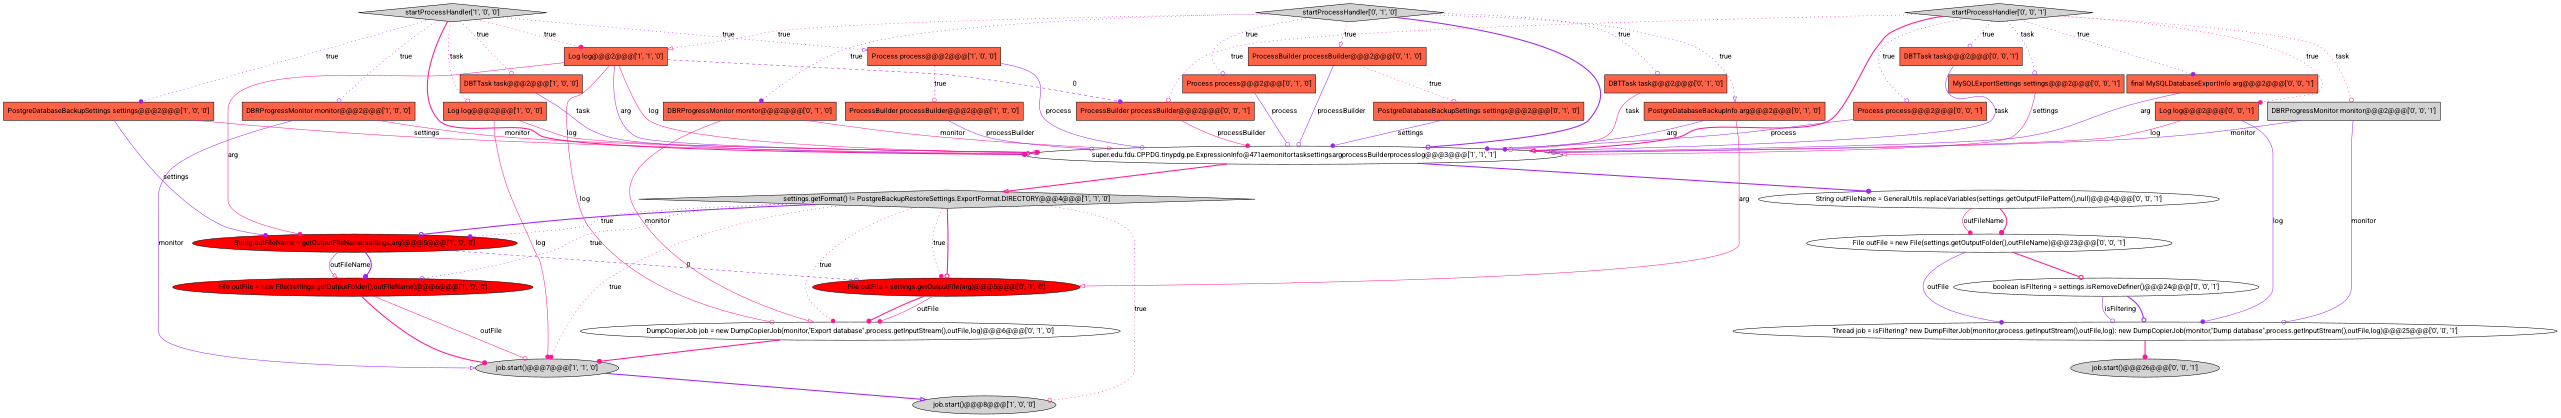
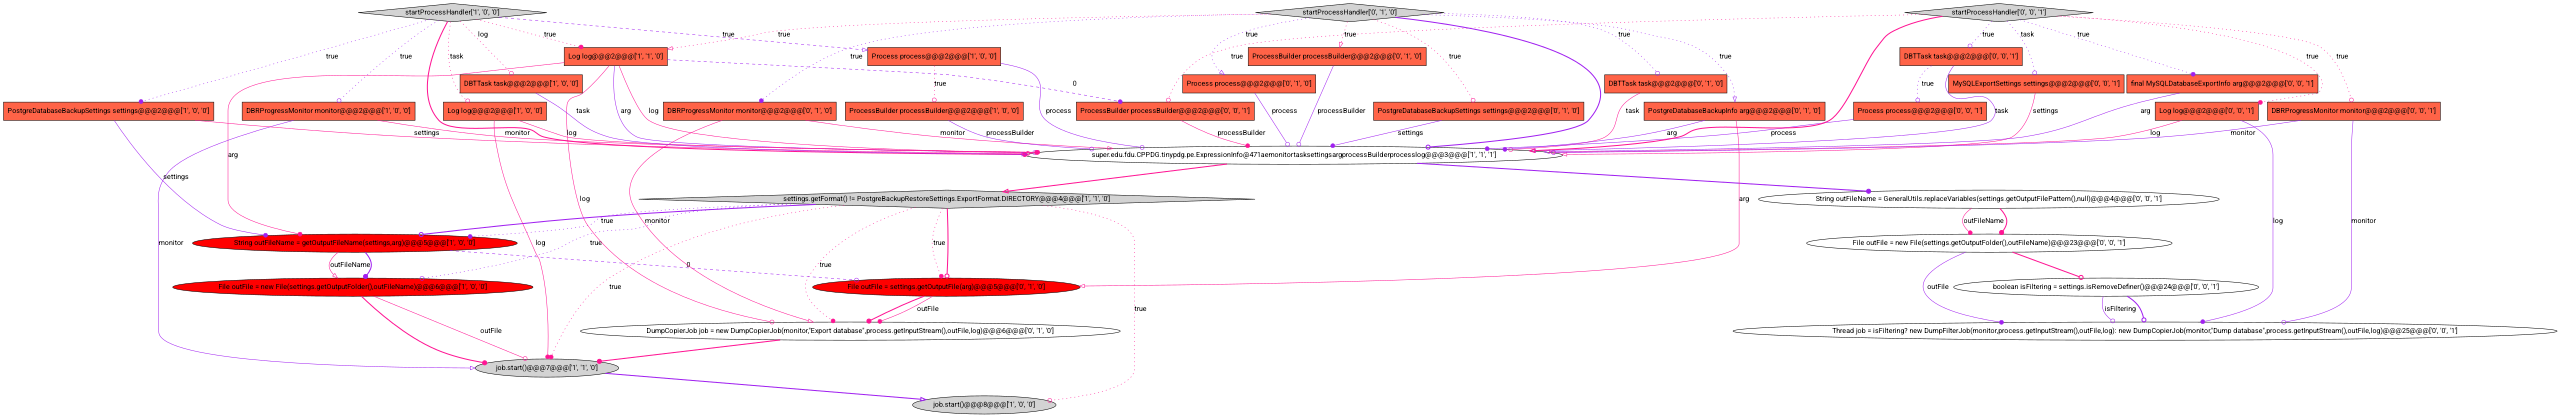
(1247, 31) -> (1247, 31)
(681, 34) -> (681, 34)
(483, 35) -> (483, 35)
(1893, 39) -> (1919, 79)
(2342, 57) -> (2342, 57)
(1406, 83) -> (1431, 48)
(2354, 111) -> (2354, 111)
(2145, 368) -> none
